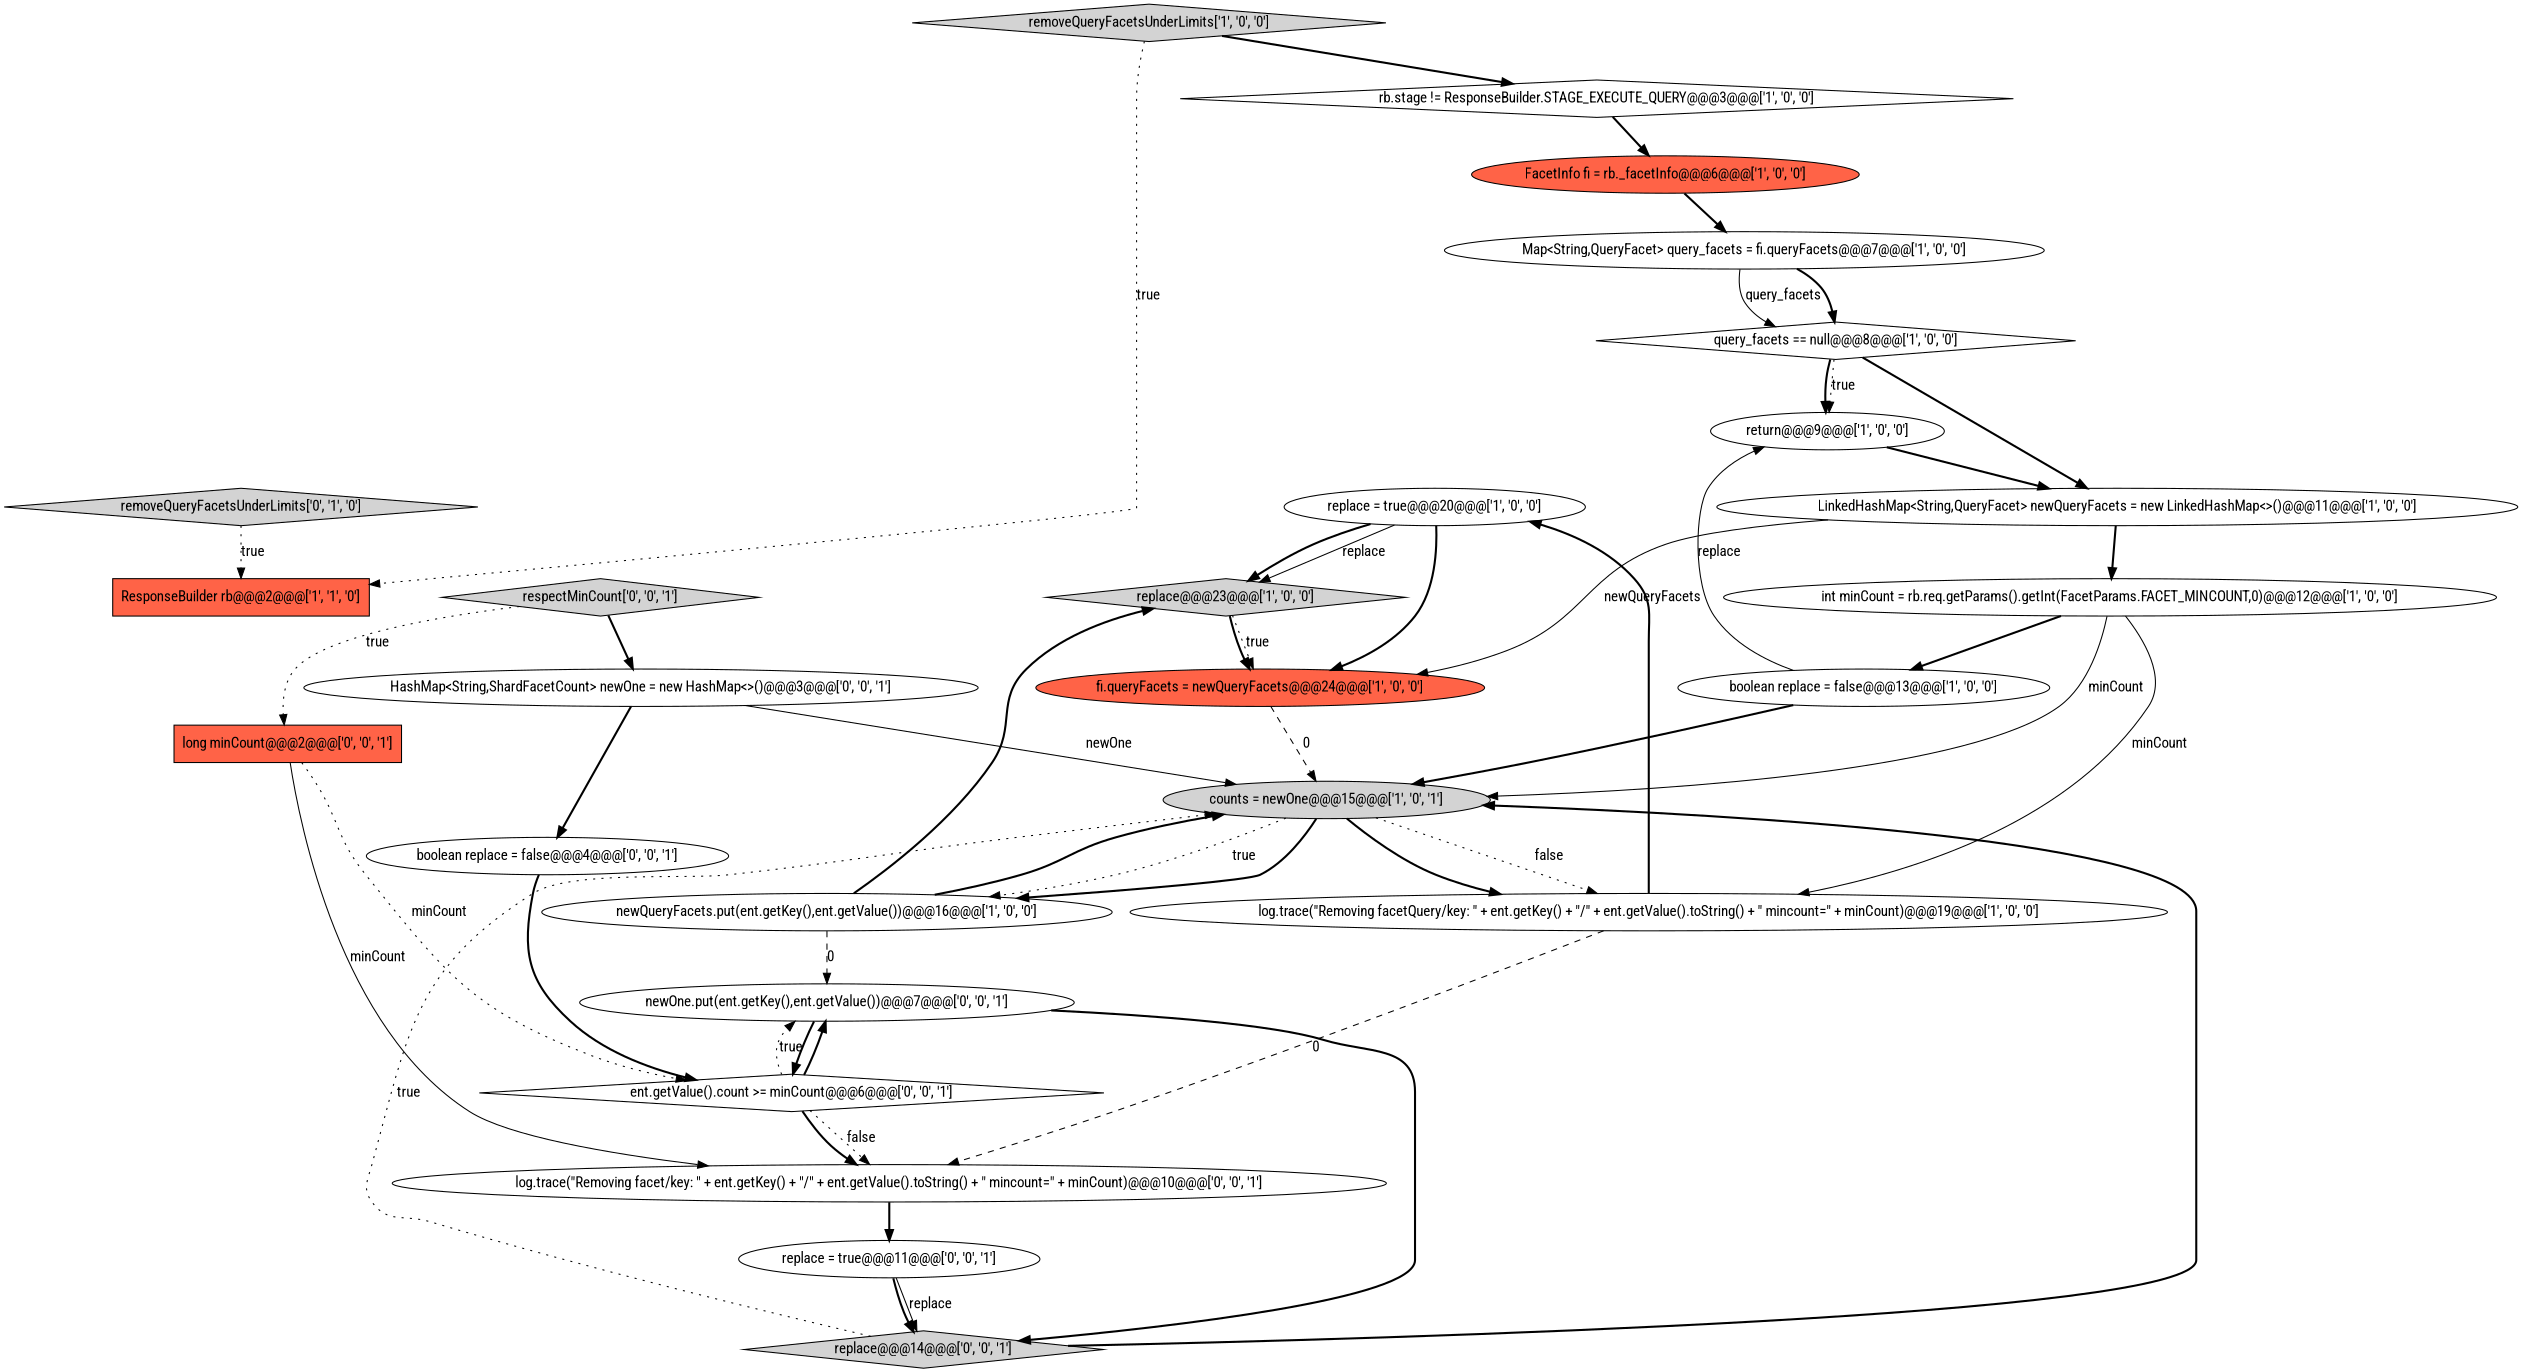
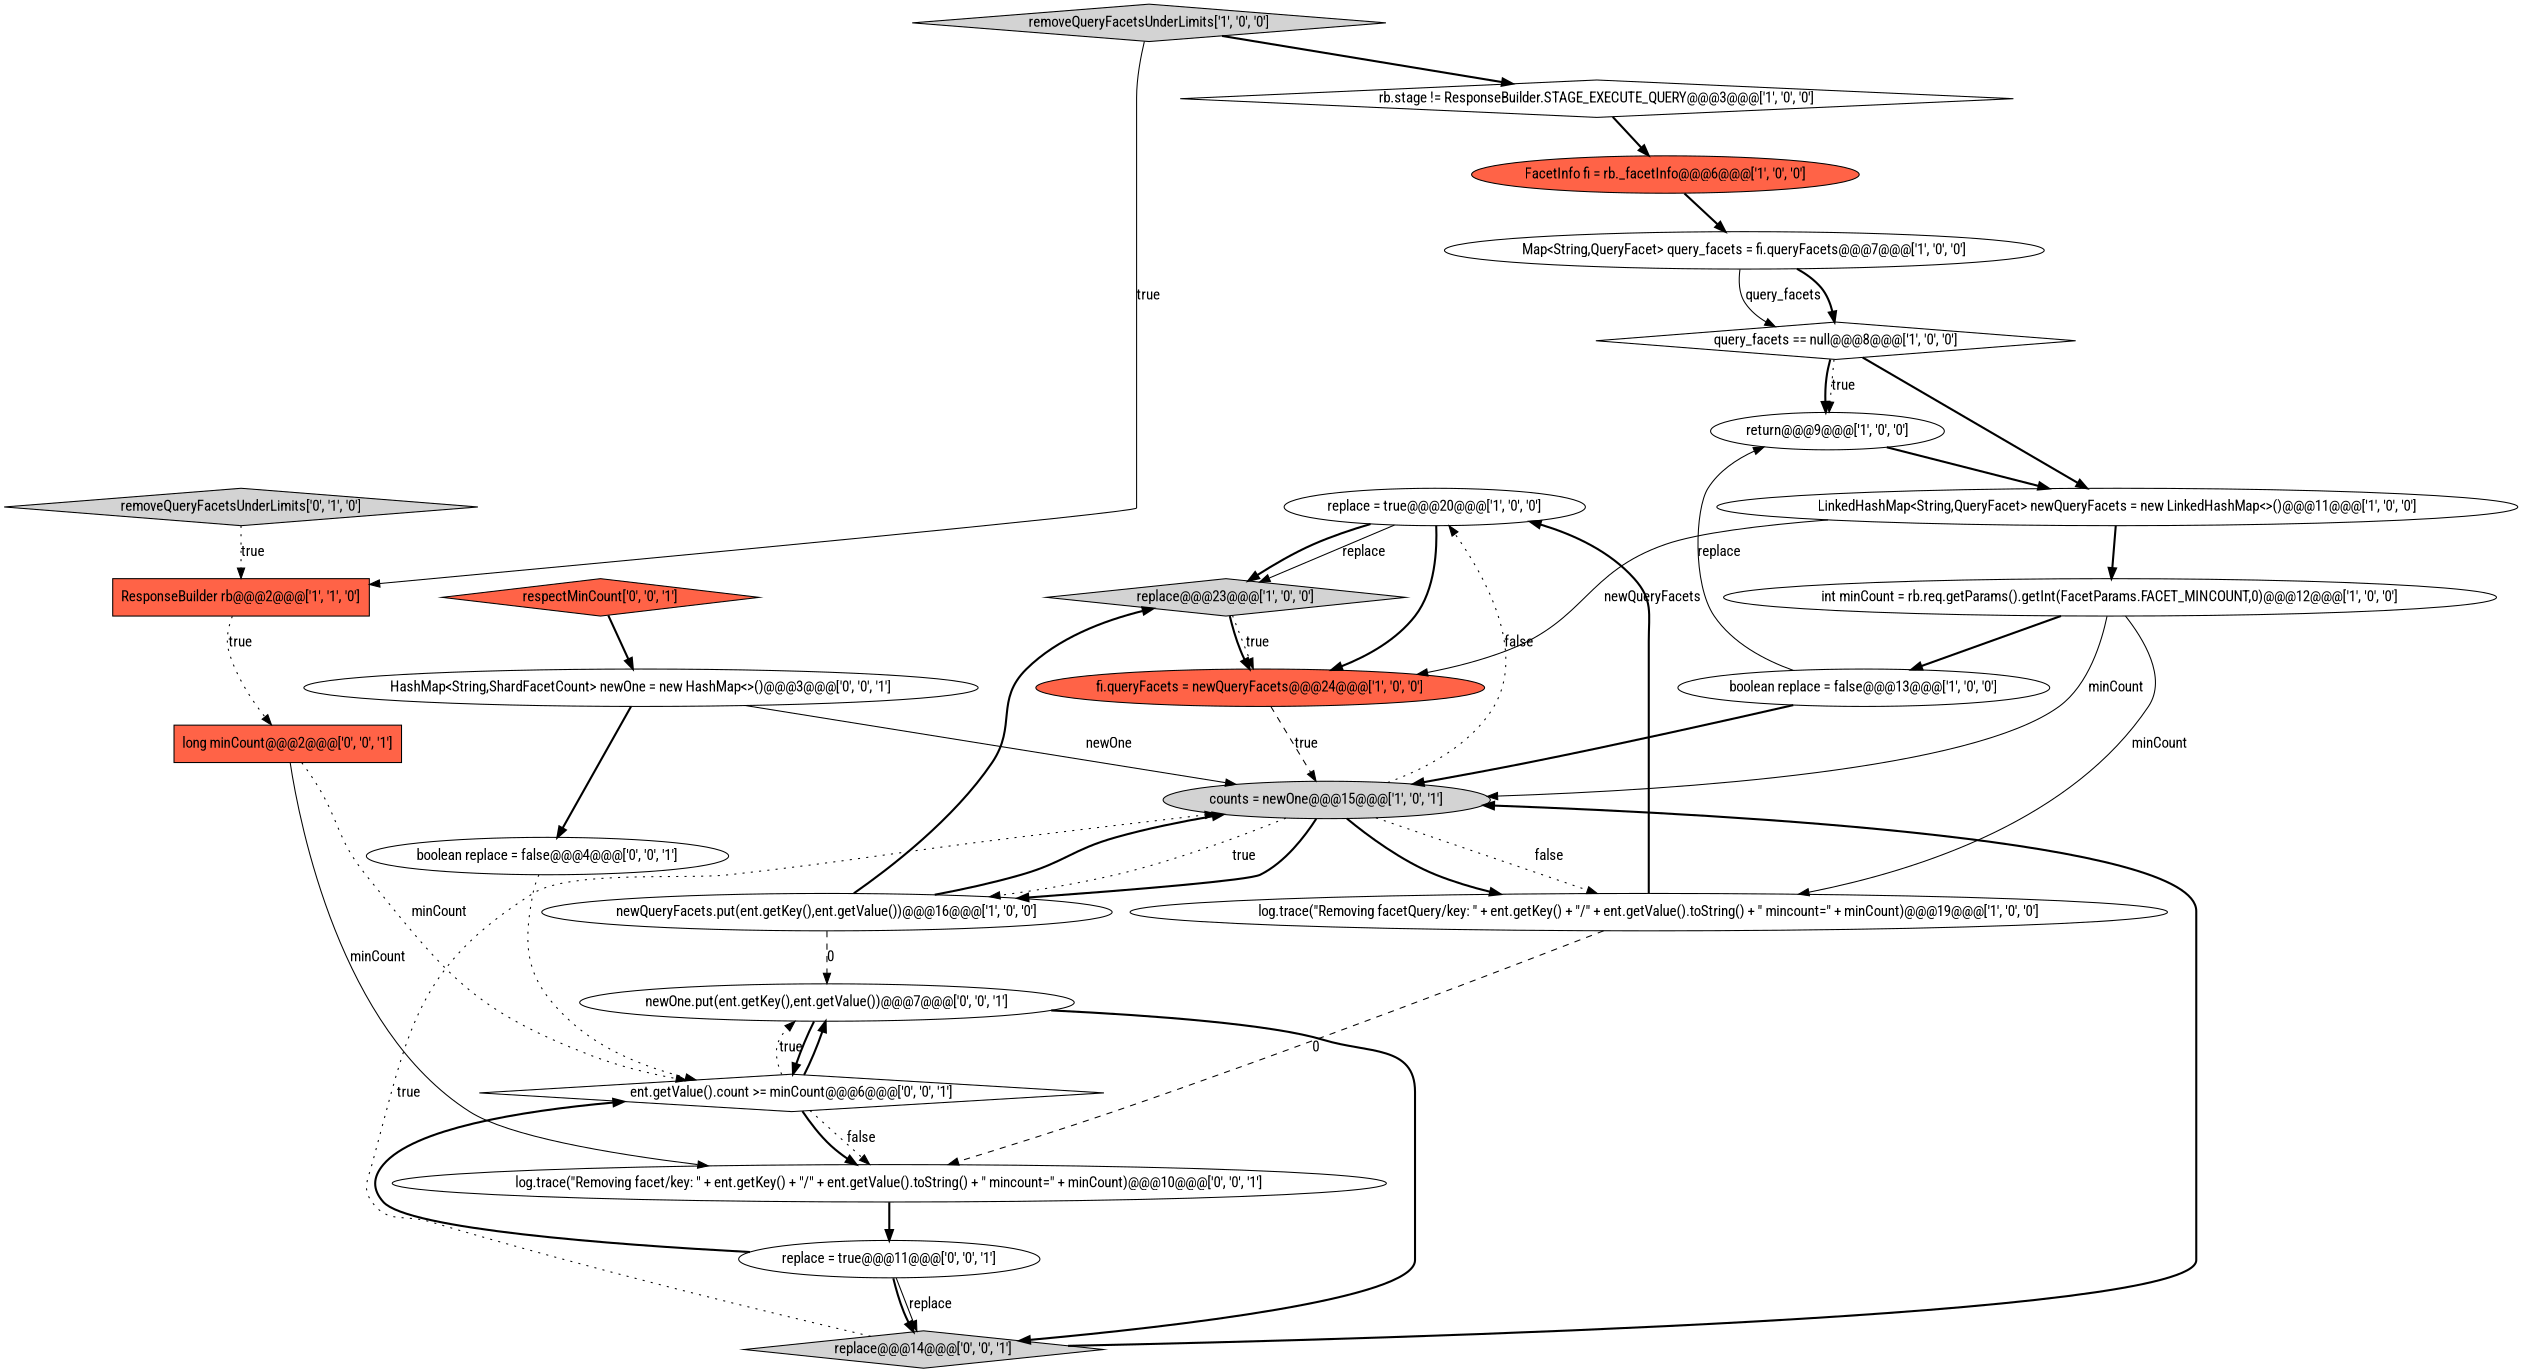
(991, 525) -> (991, 525)
(600, 597) -> (600, 597)
(380, 631) -> (236, 670)
none -> (1503, 682)
(1306, 744) -> (1306, 744)
(559, 1010) -> (559, 1010)
none -> (393, 1208)
